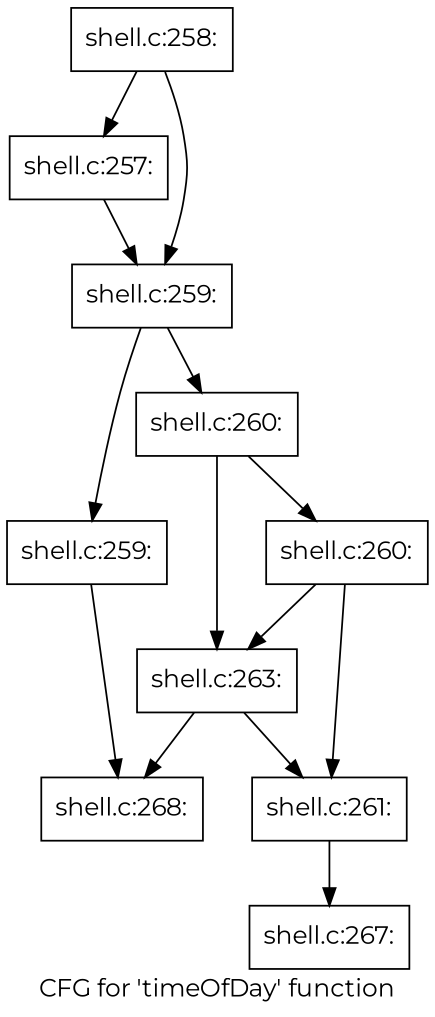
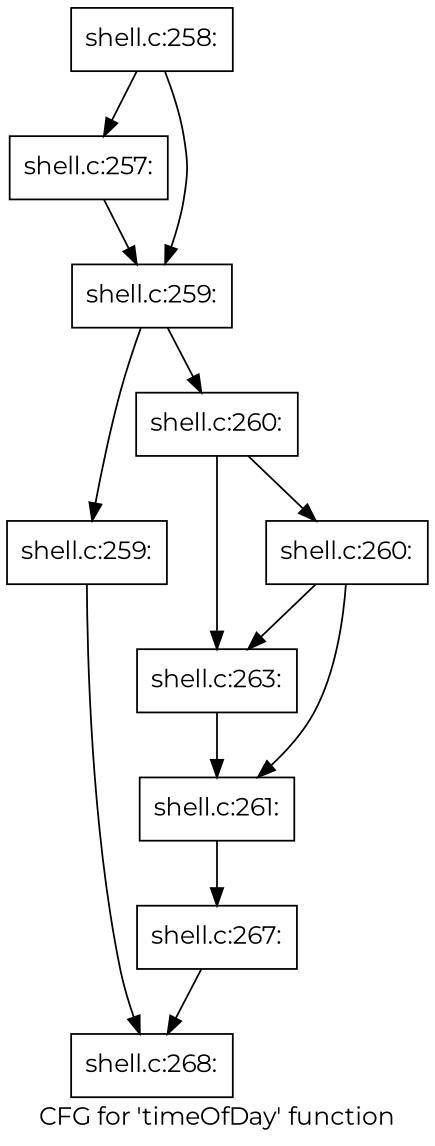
(175, 738) -> (188, 994)
